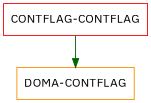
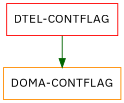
(76, 20) -> (62, 20)
